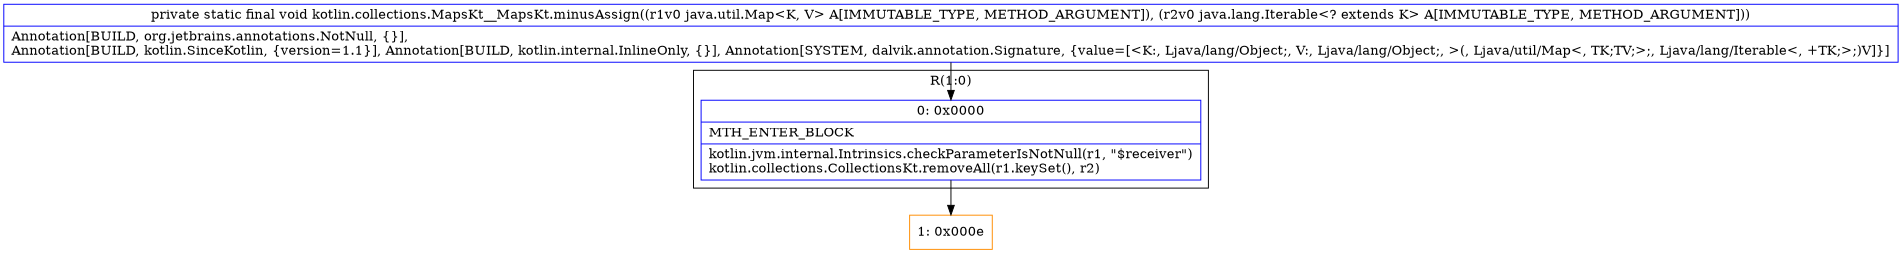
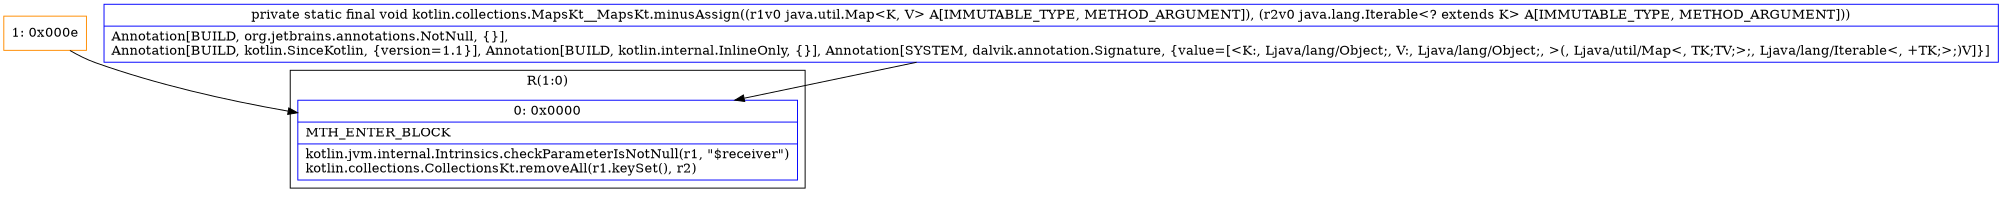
(951, 194) -> (177, 87)
